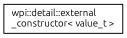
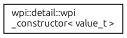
(63, 19) -> (63, 19)
